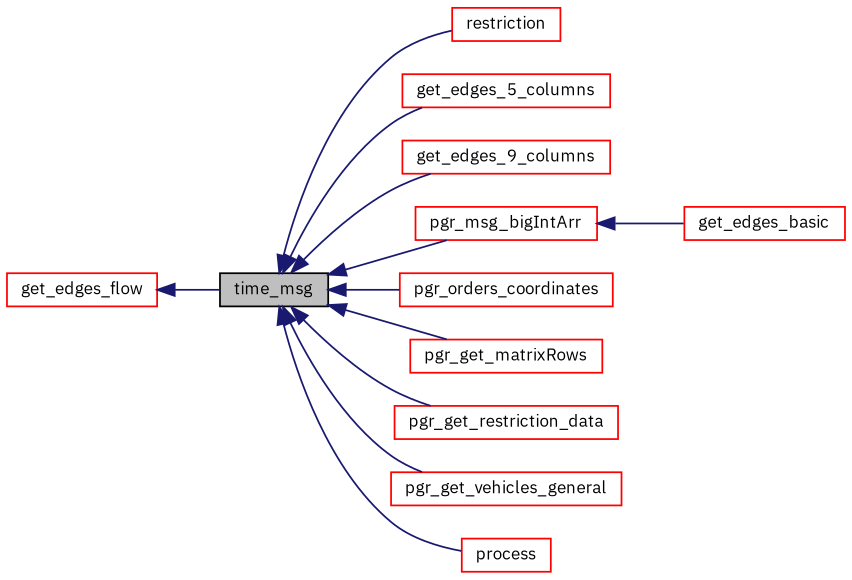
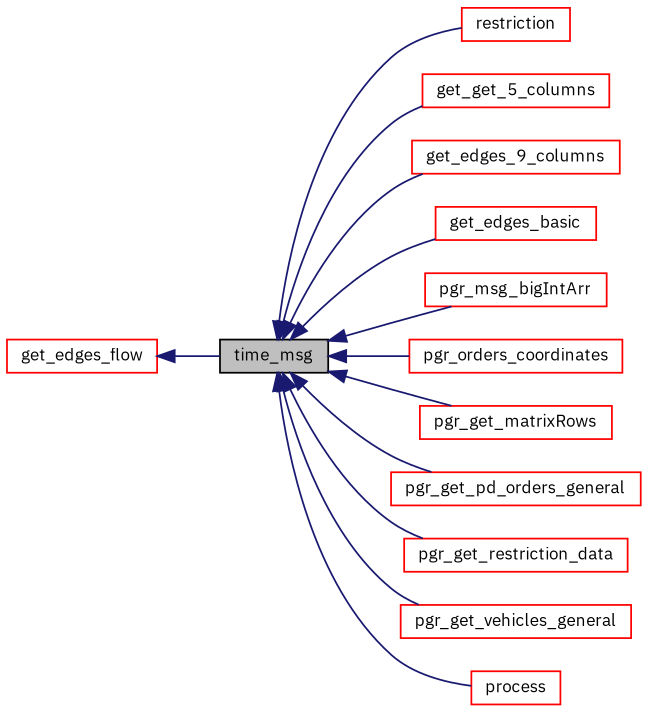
(506, 91) -> (516, 91)
(649, 223) -> (363, 274)
none -> (516, 489)
